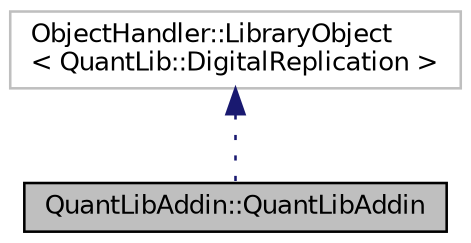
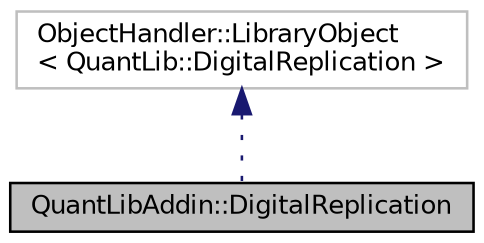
(235, 207) -> (242, 207)
